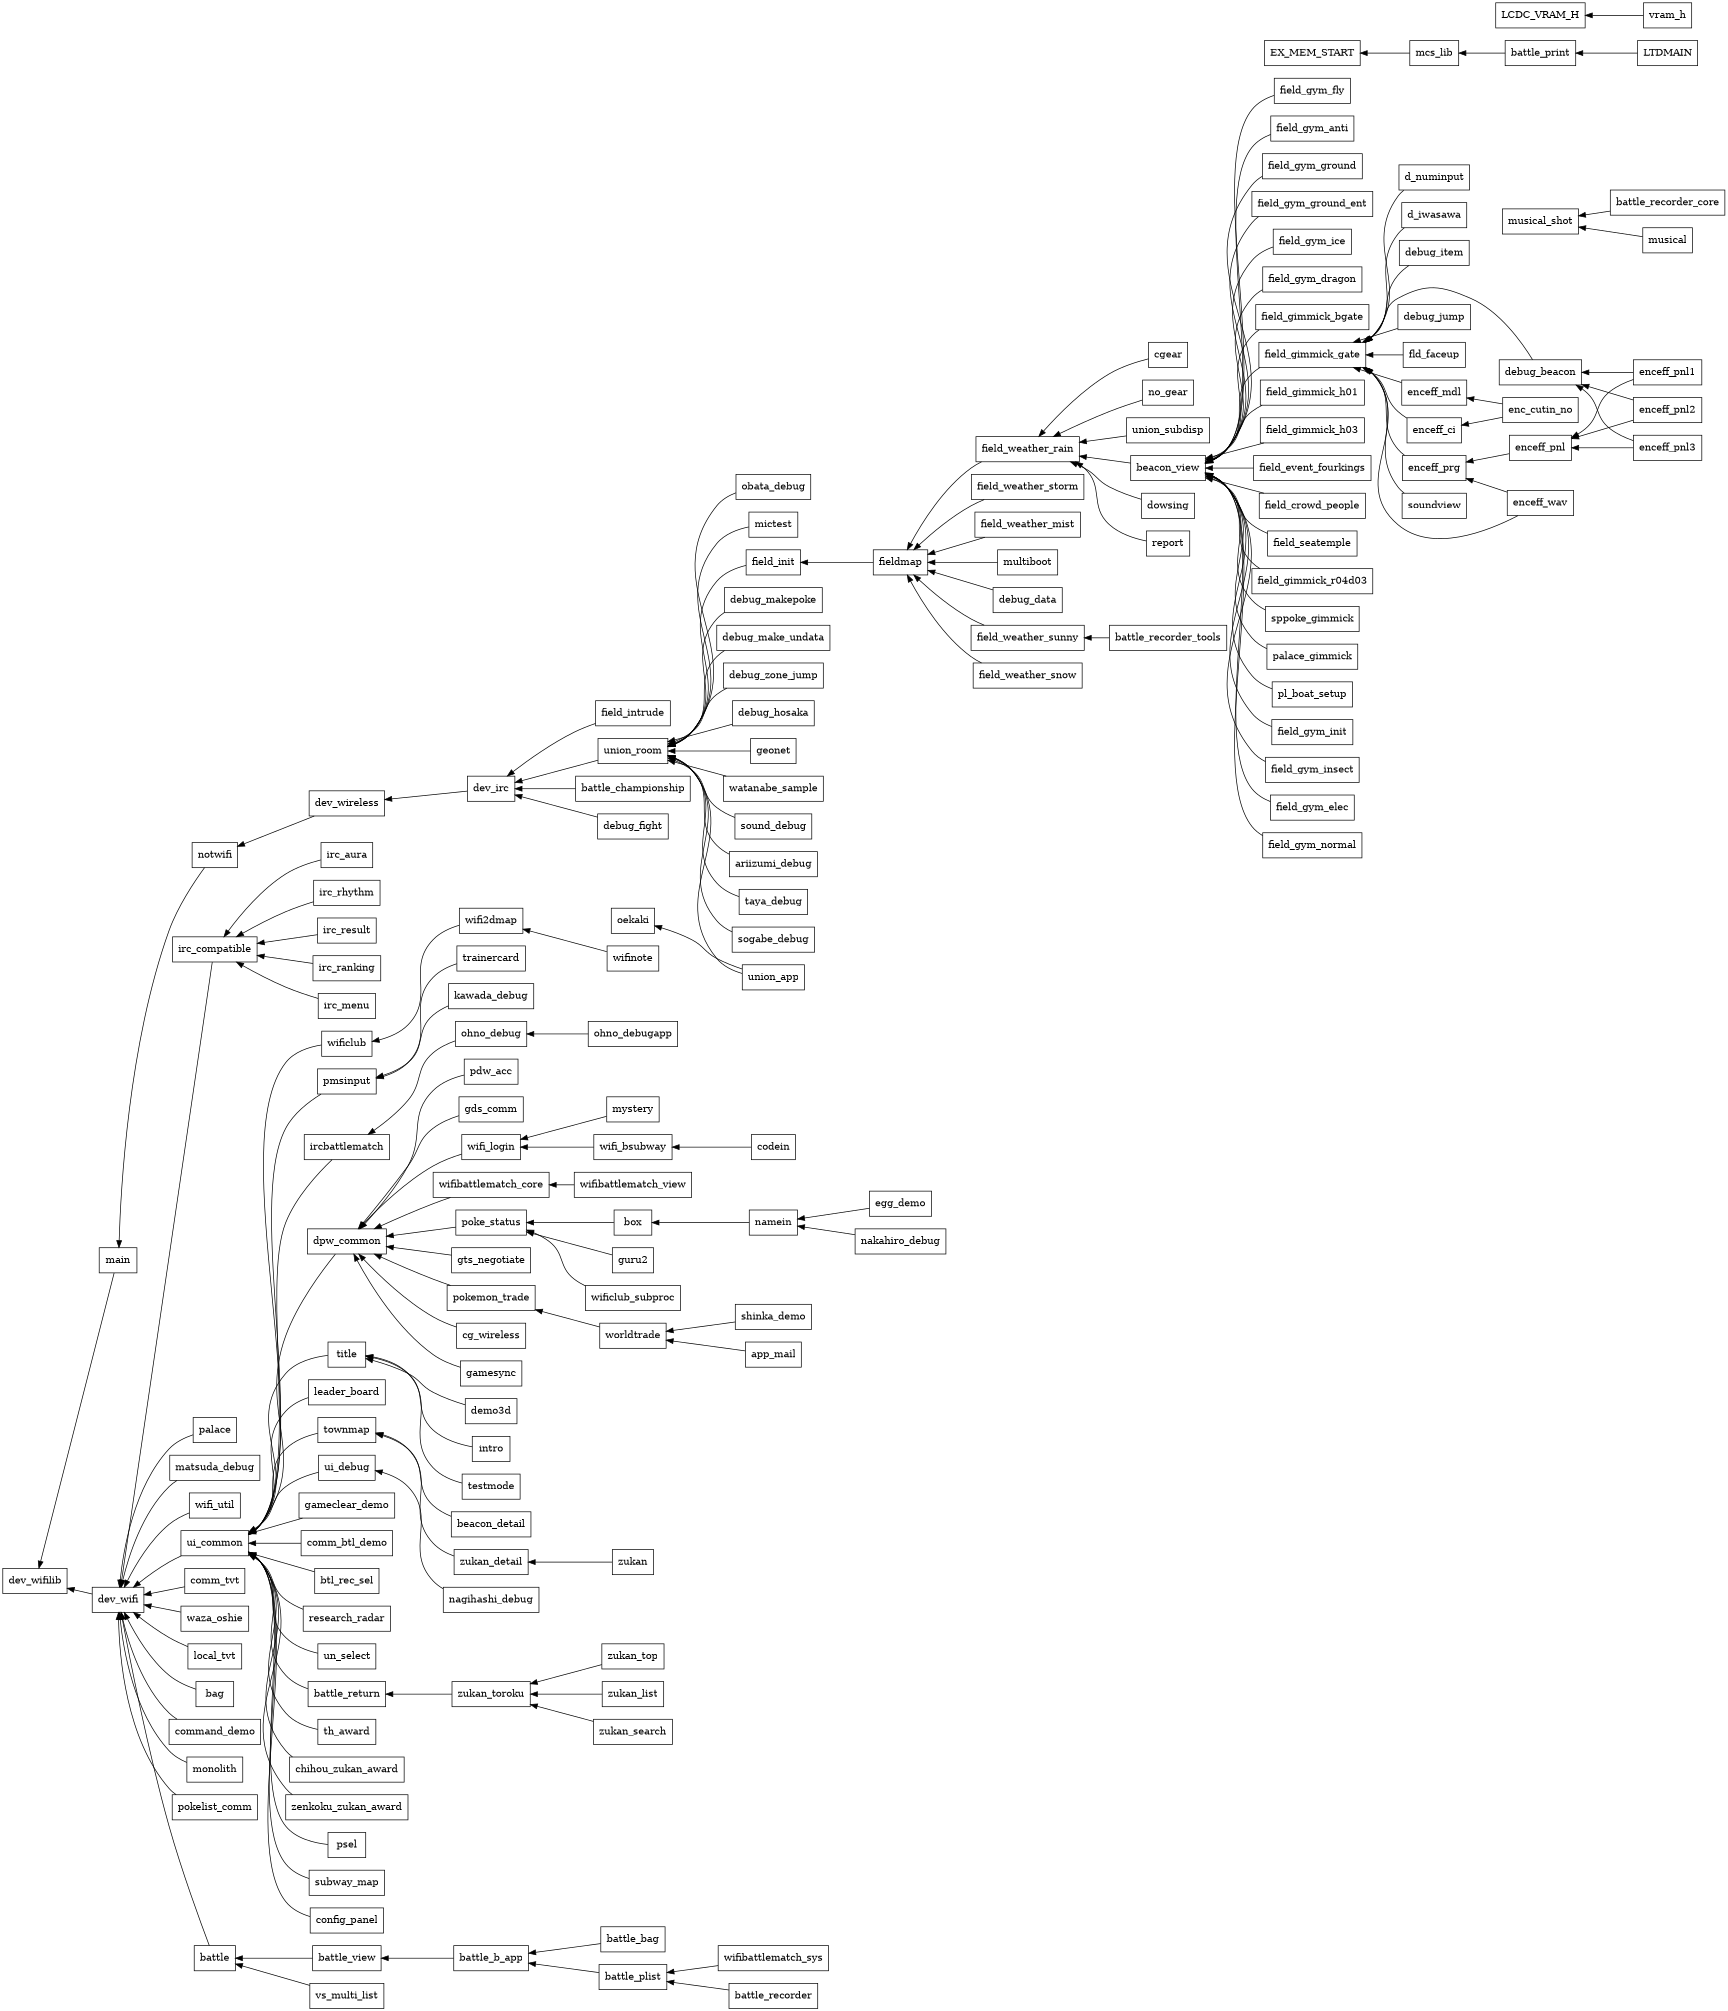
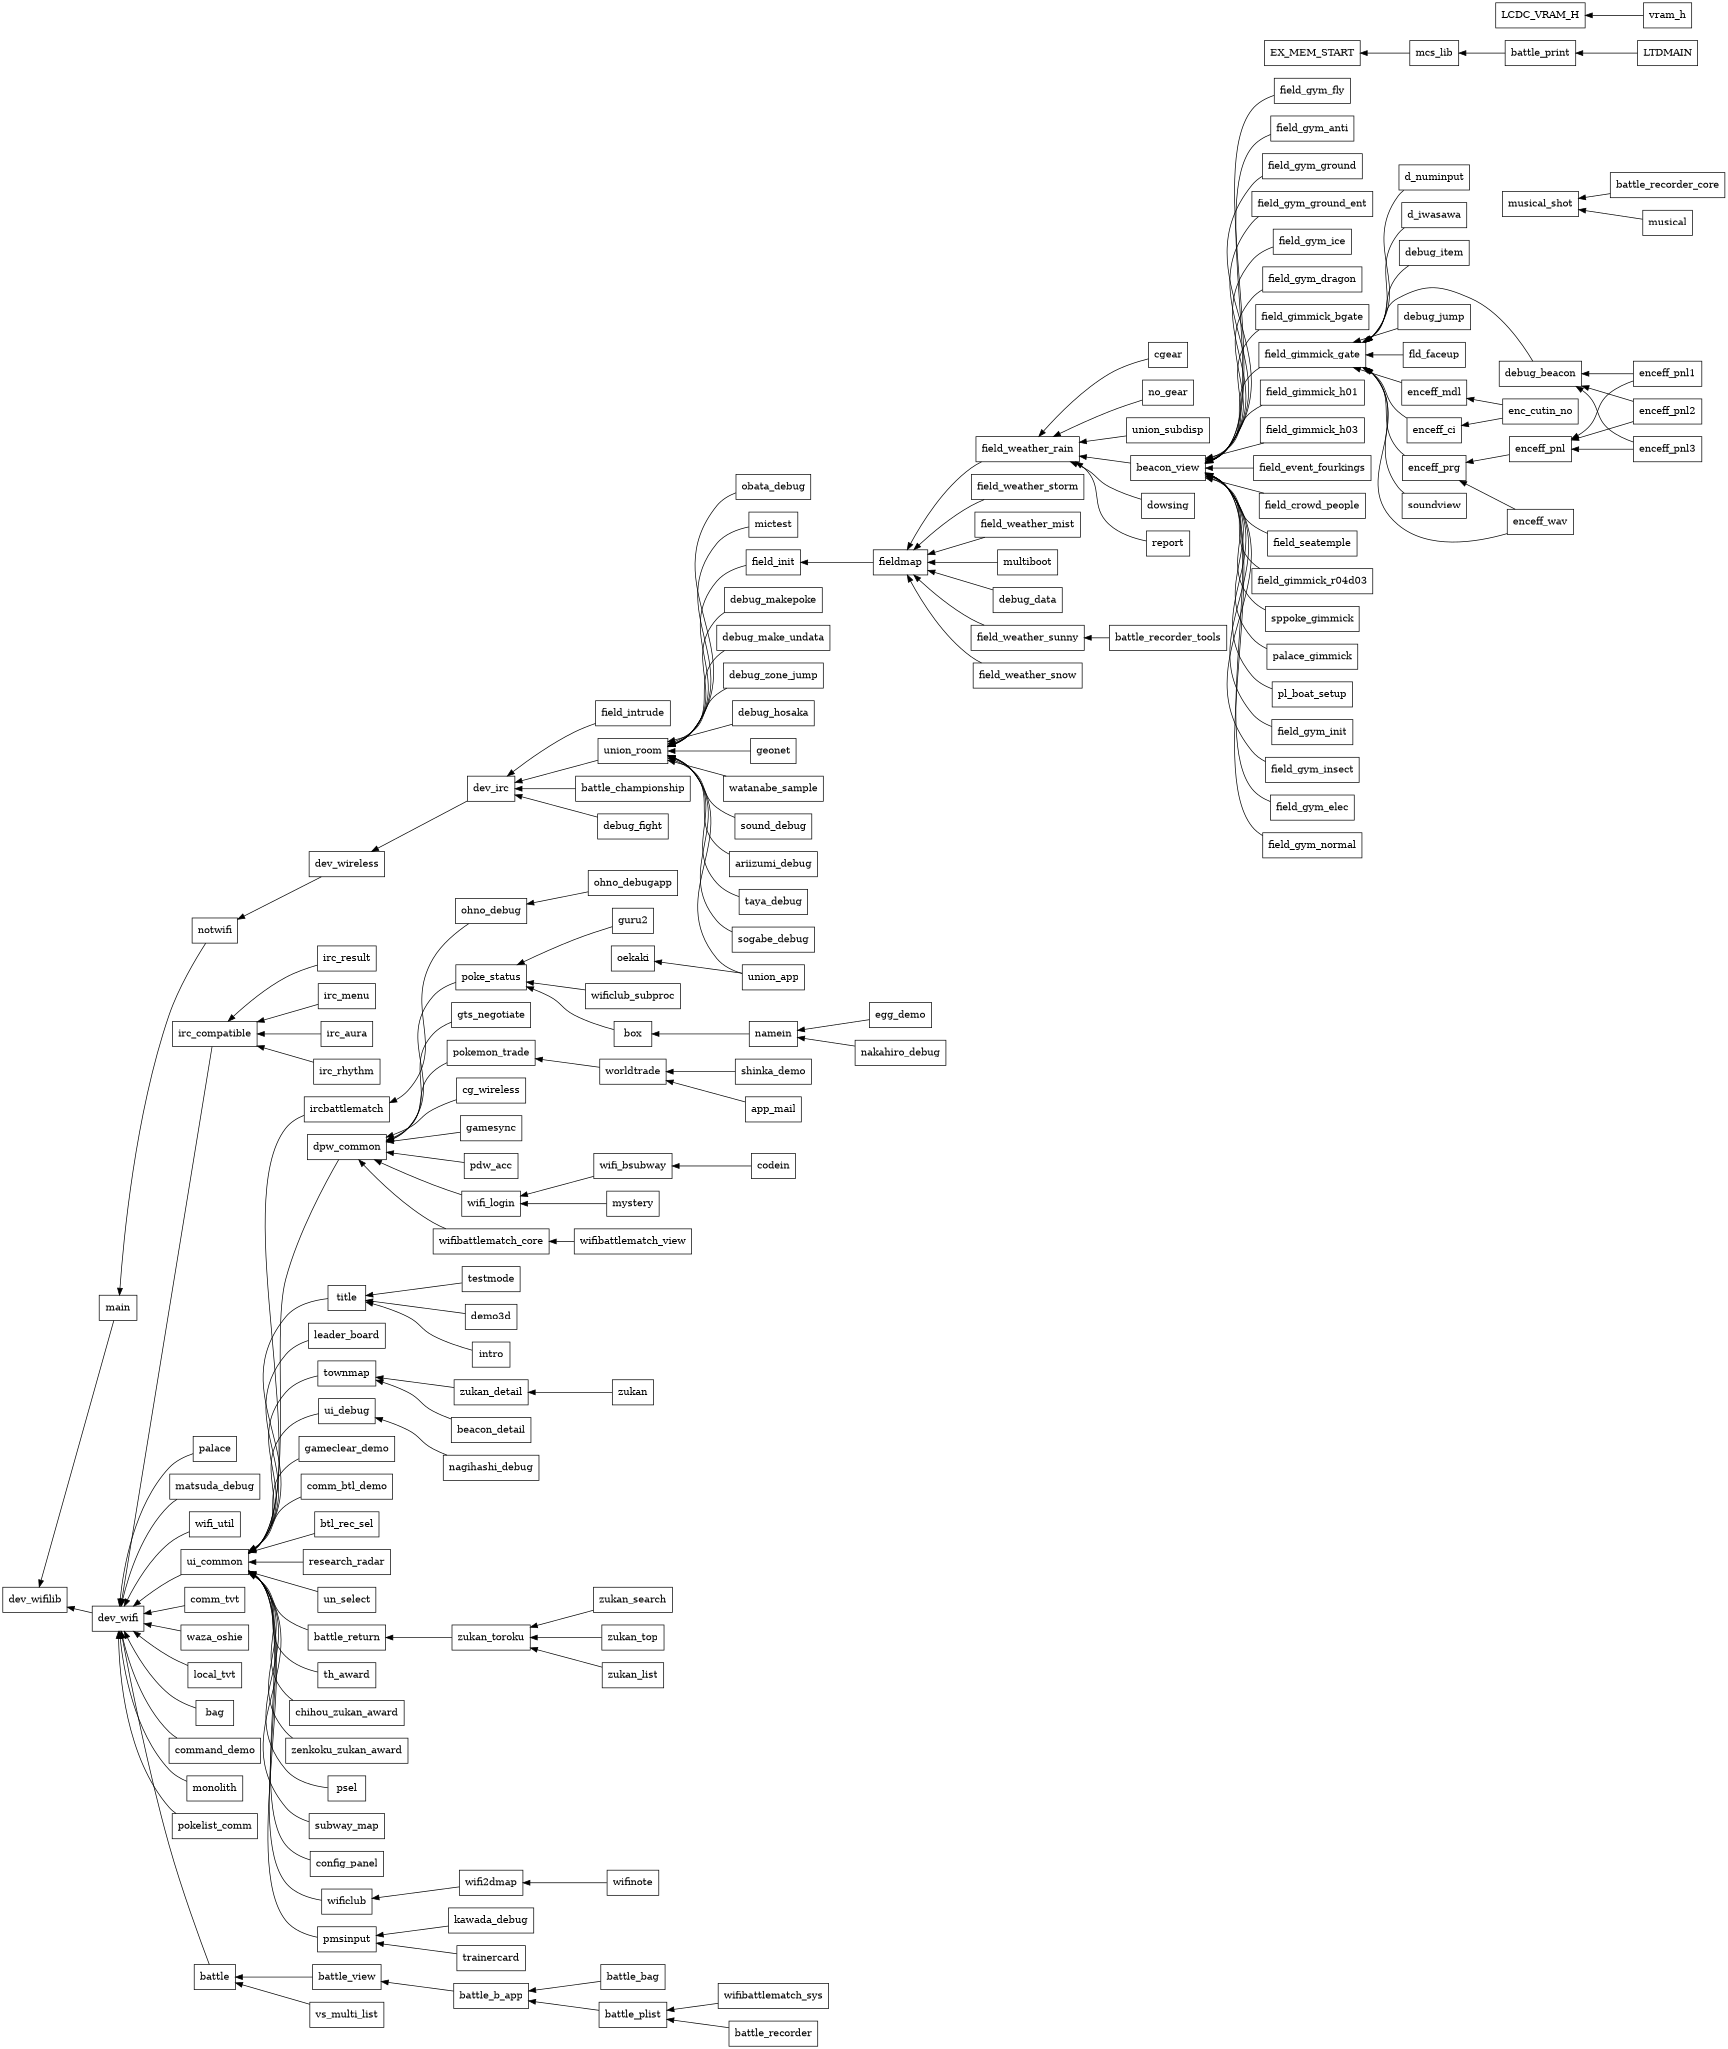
(347, 968) -> none
(491, 1109) -> none
